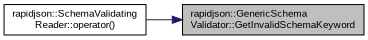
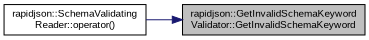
(273, 20) -> (274, 20)
